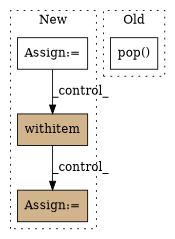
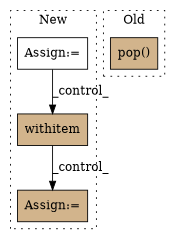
(134, 53) -> (134, 53)
